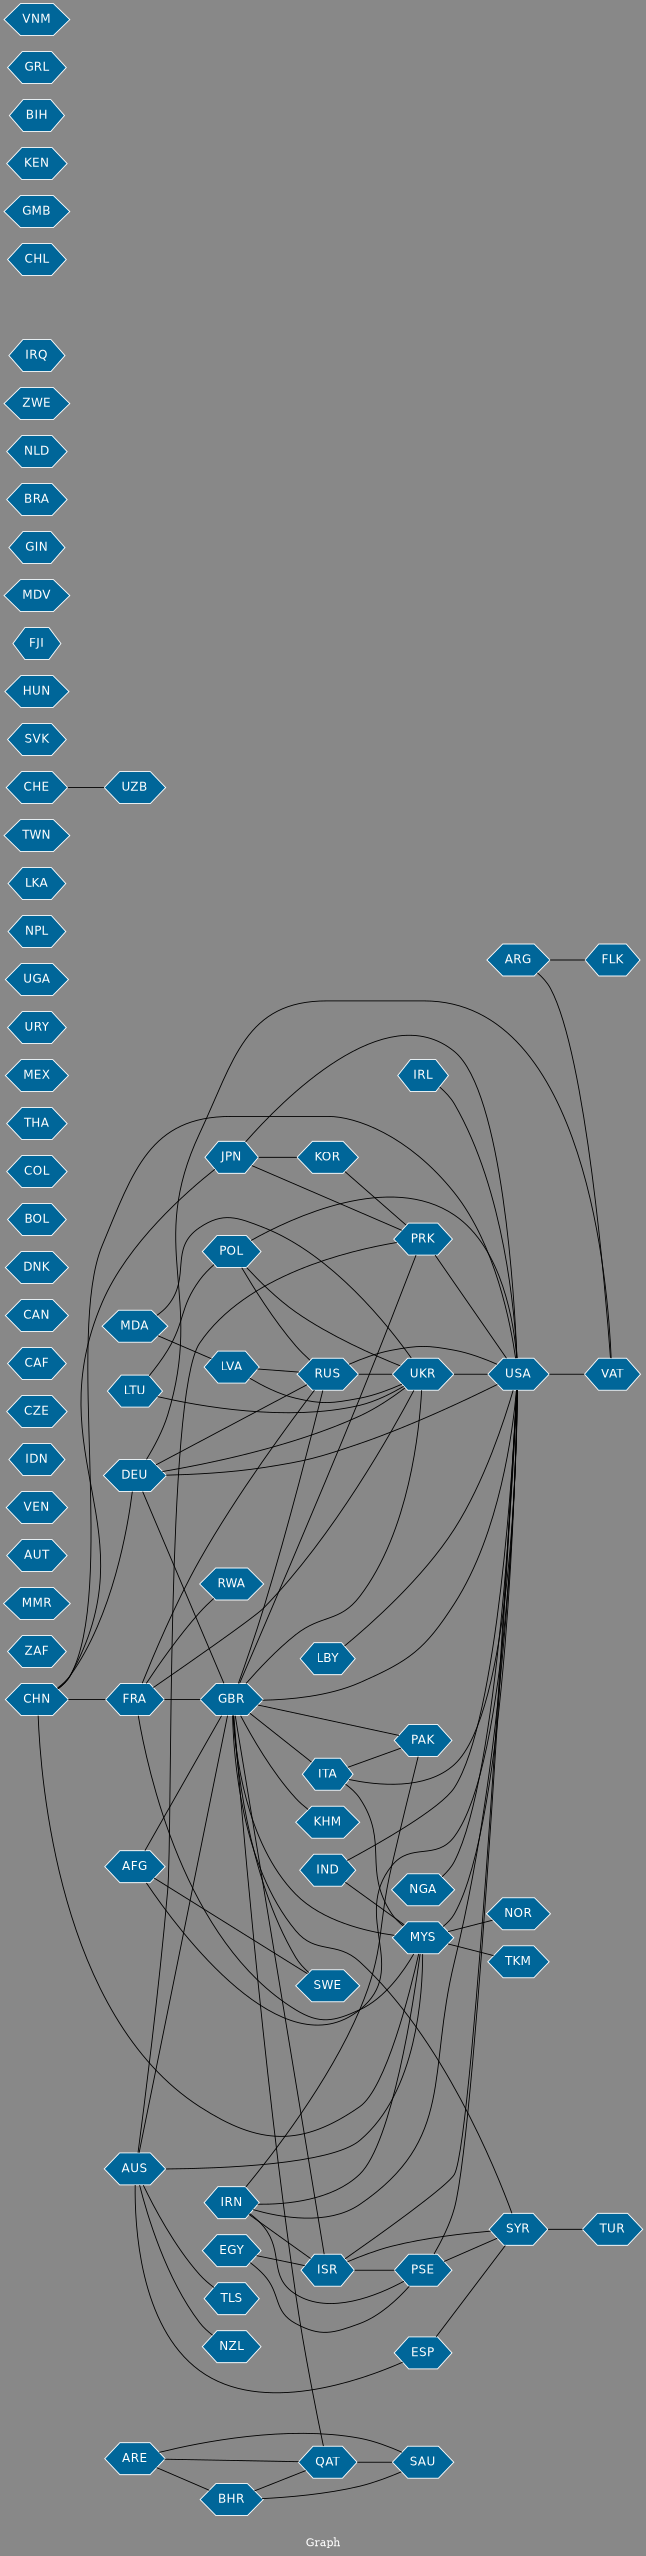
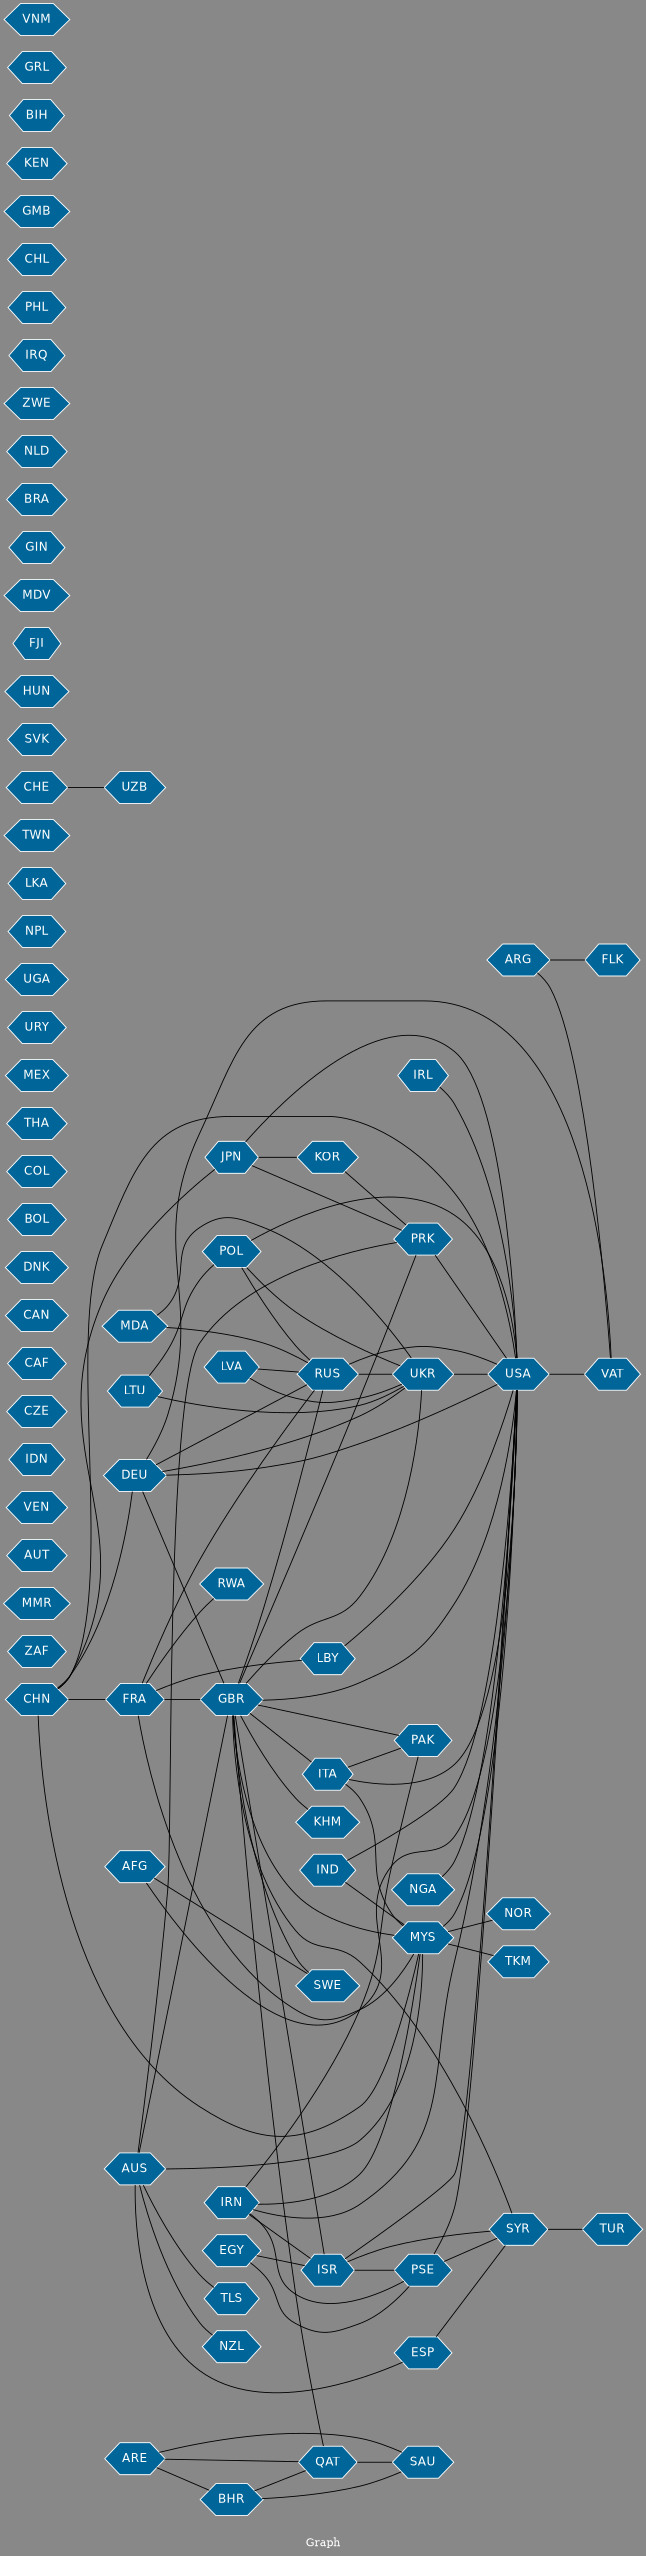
none -> (37, 308)
(186, 1348) -> (239, 1337)
(306, 1559) -> (228, 1670)
(183, 1783) -> none
